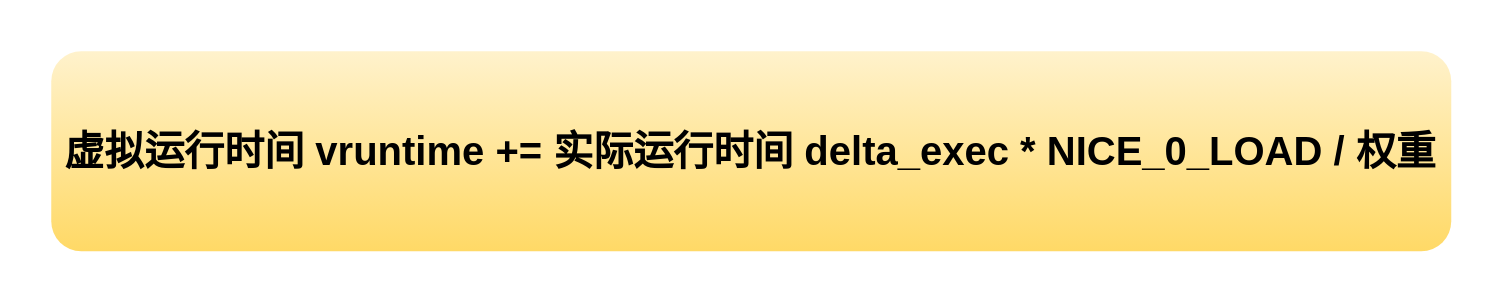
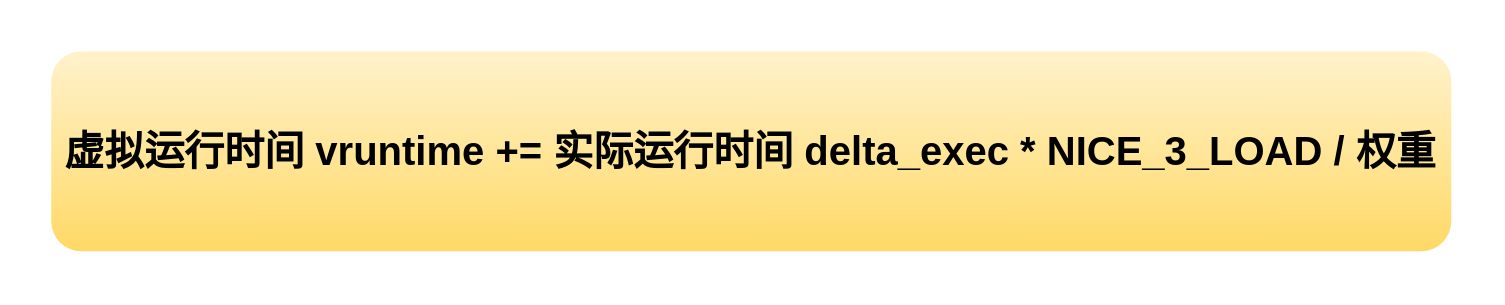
(751, 151) -> (751, 151)
